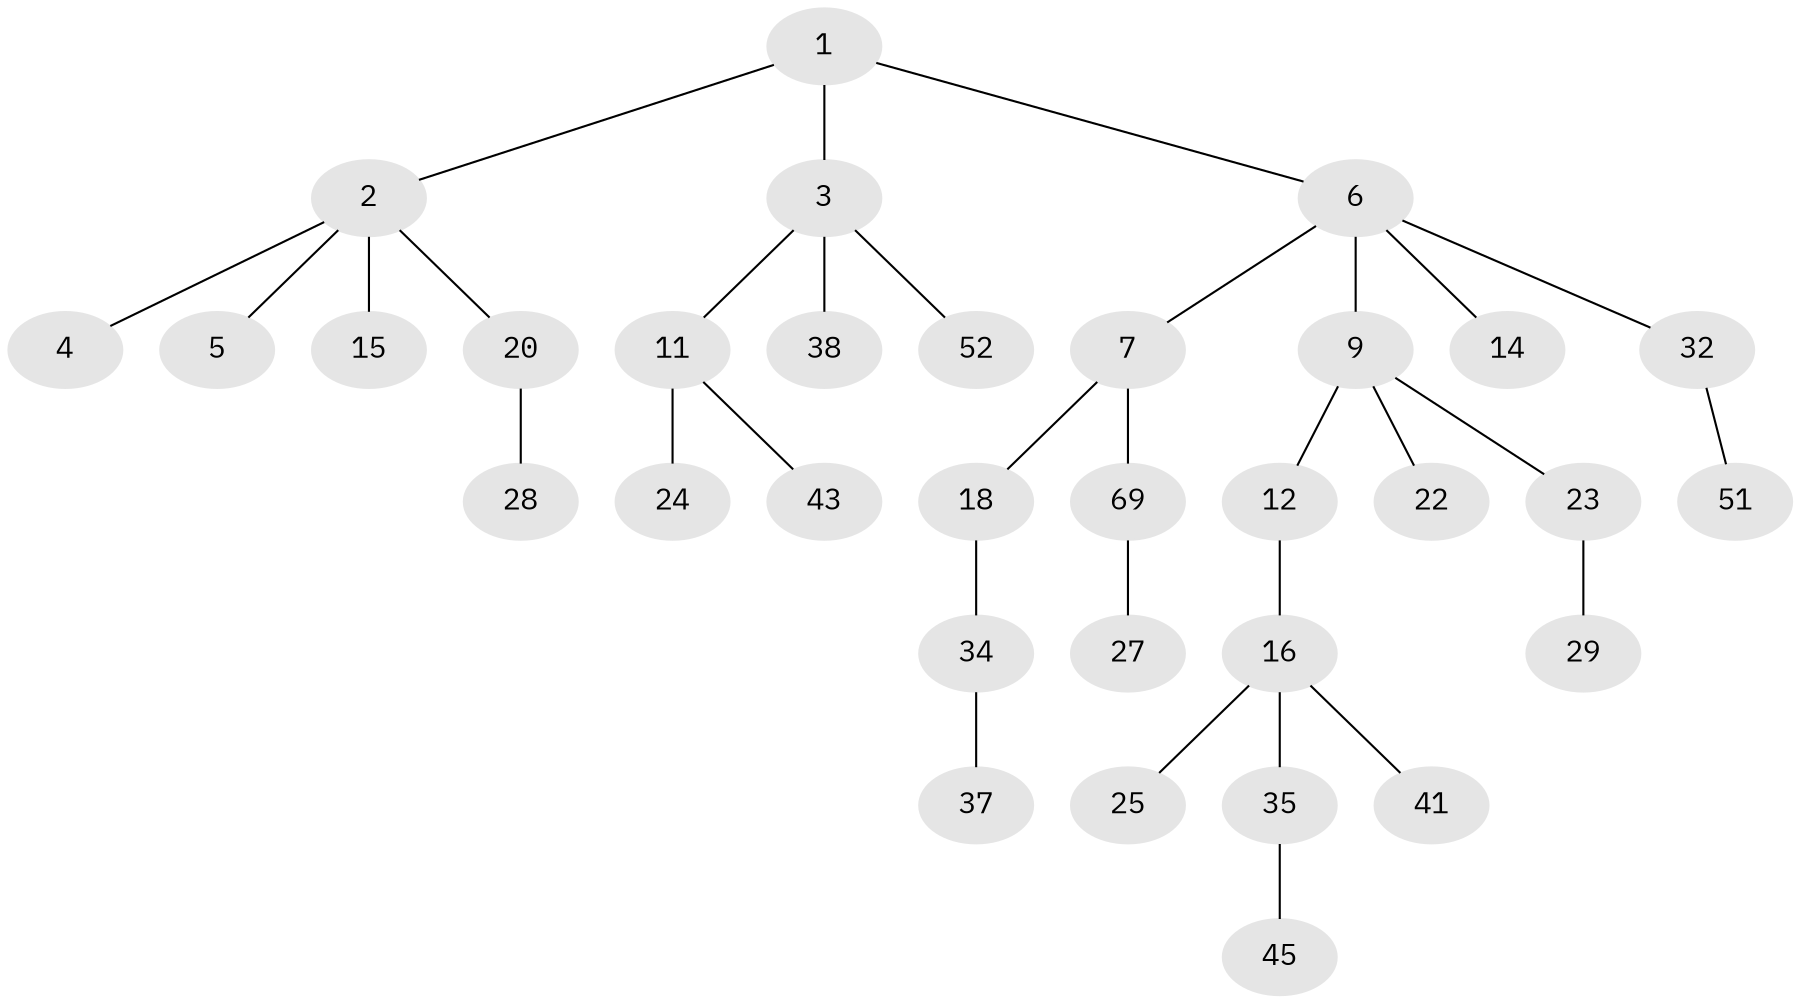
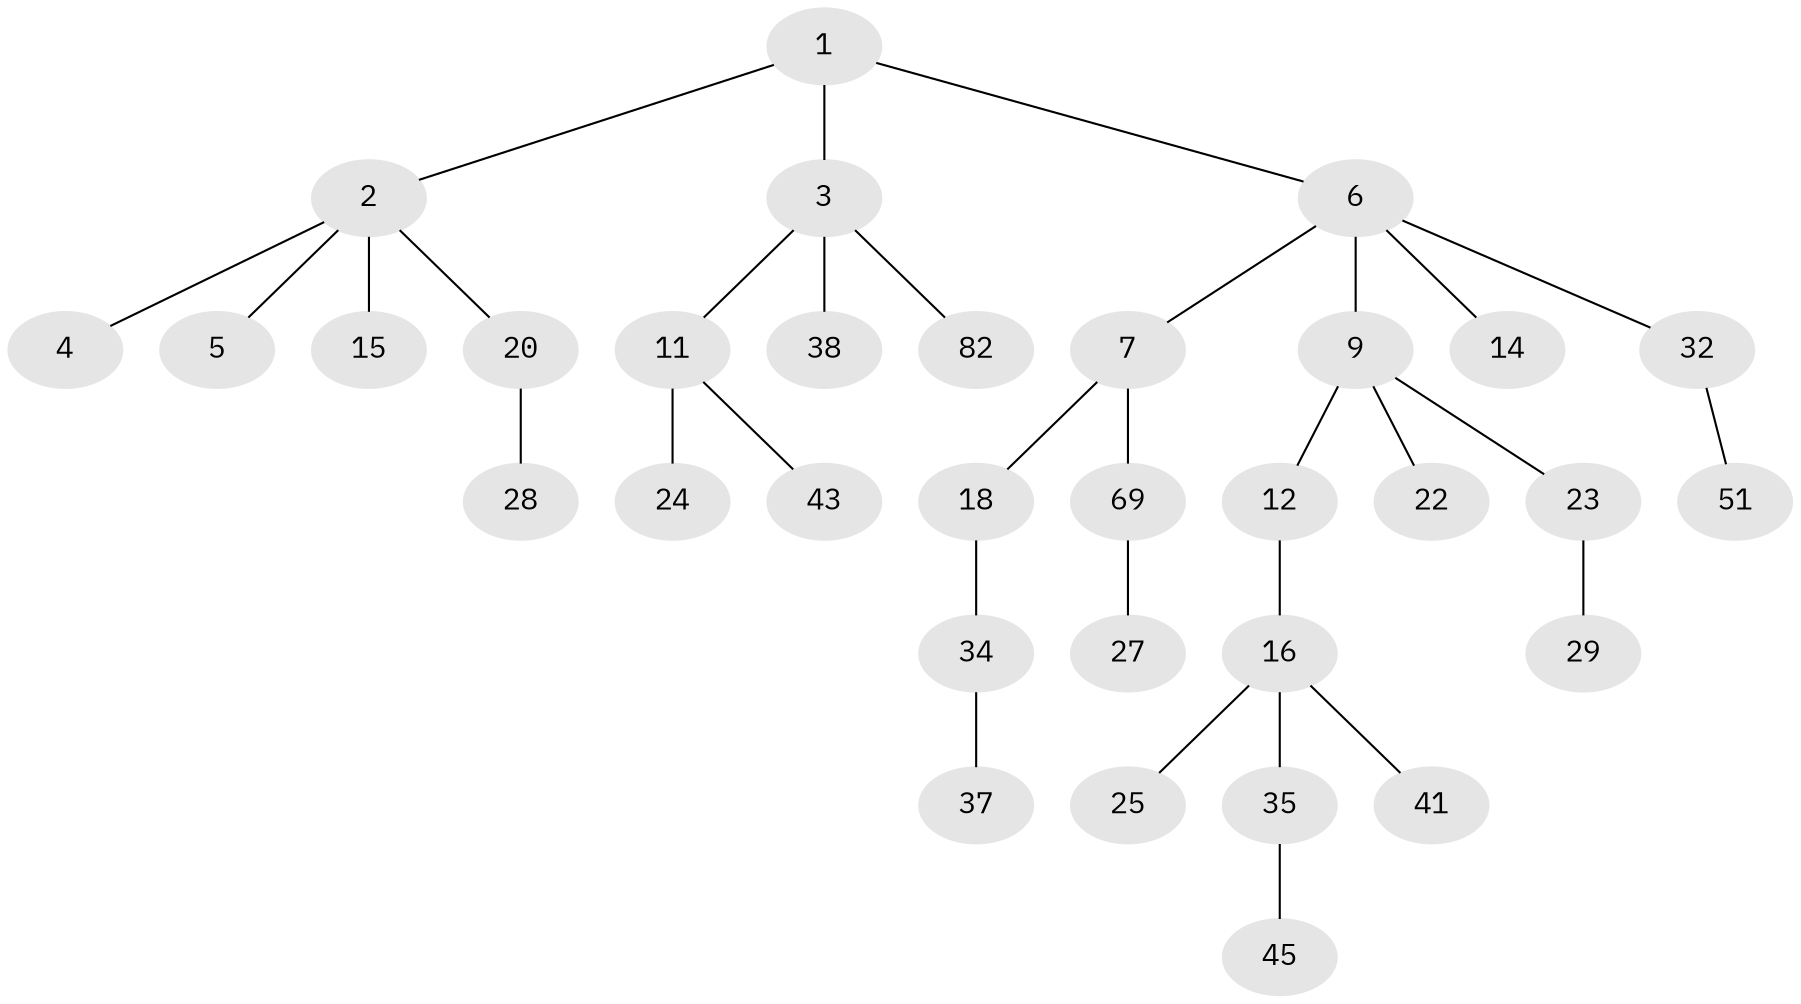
(976, 350) -> (976, 350)
